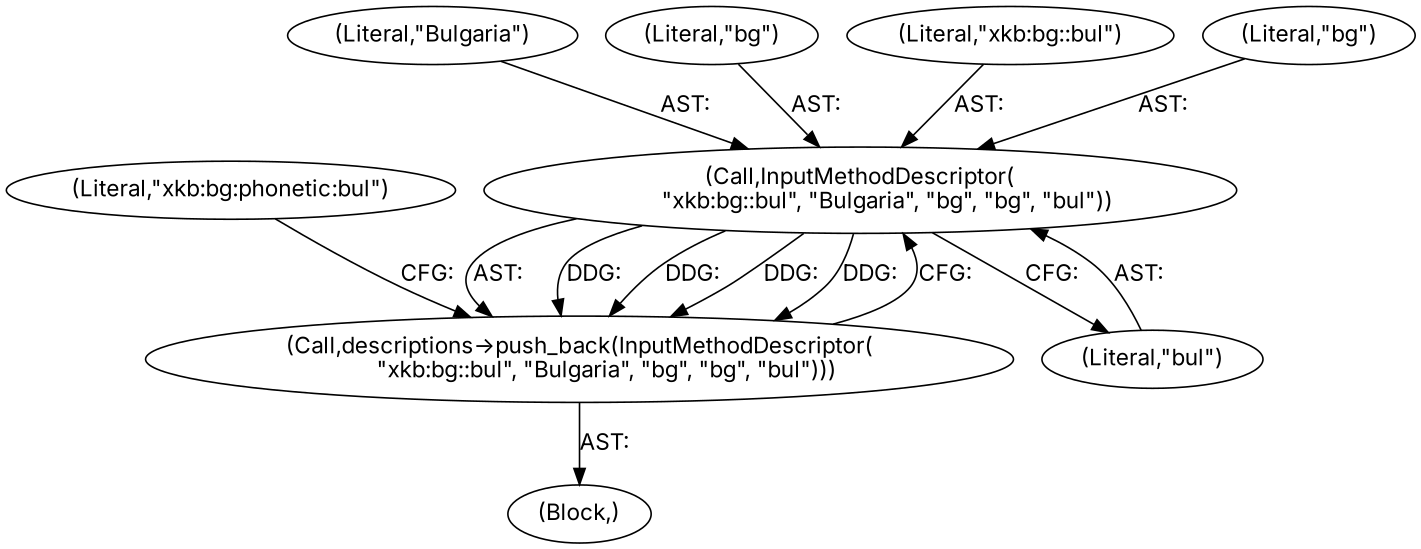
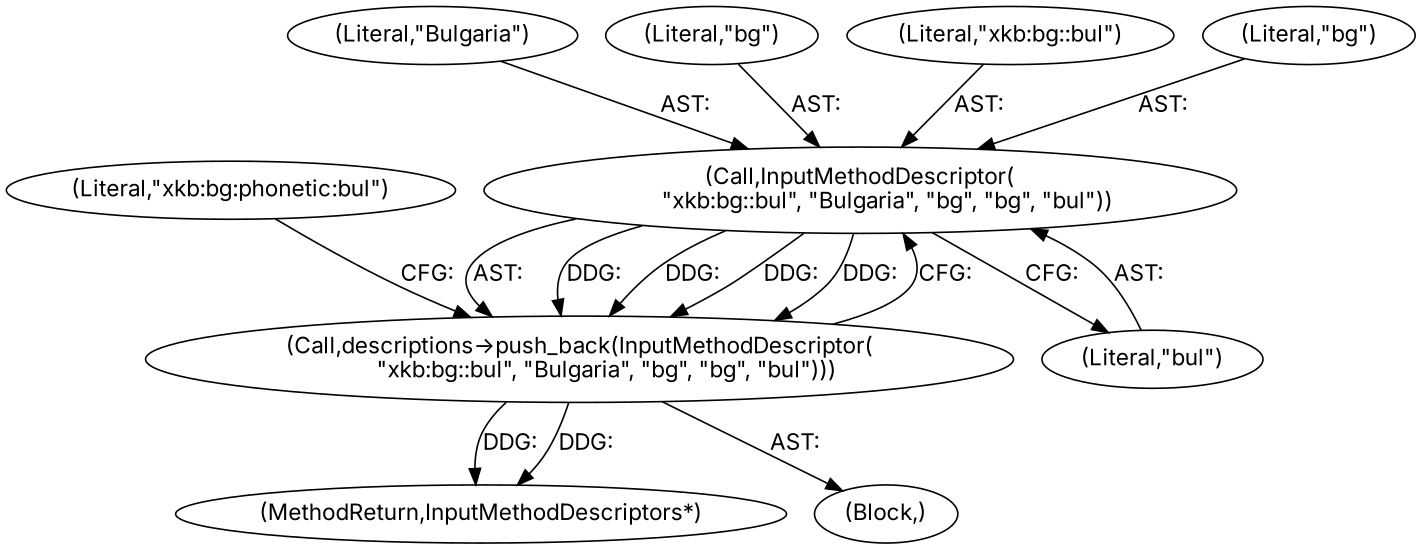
none -> (481, 514)
